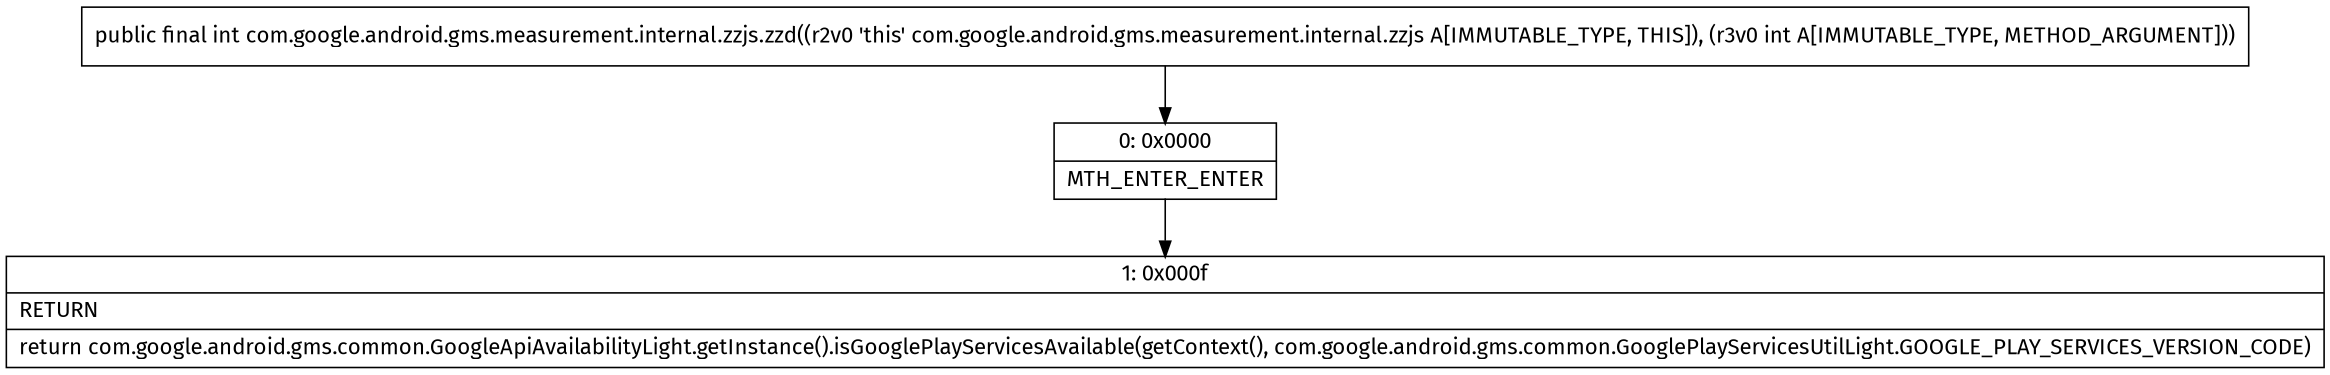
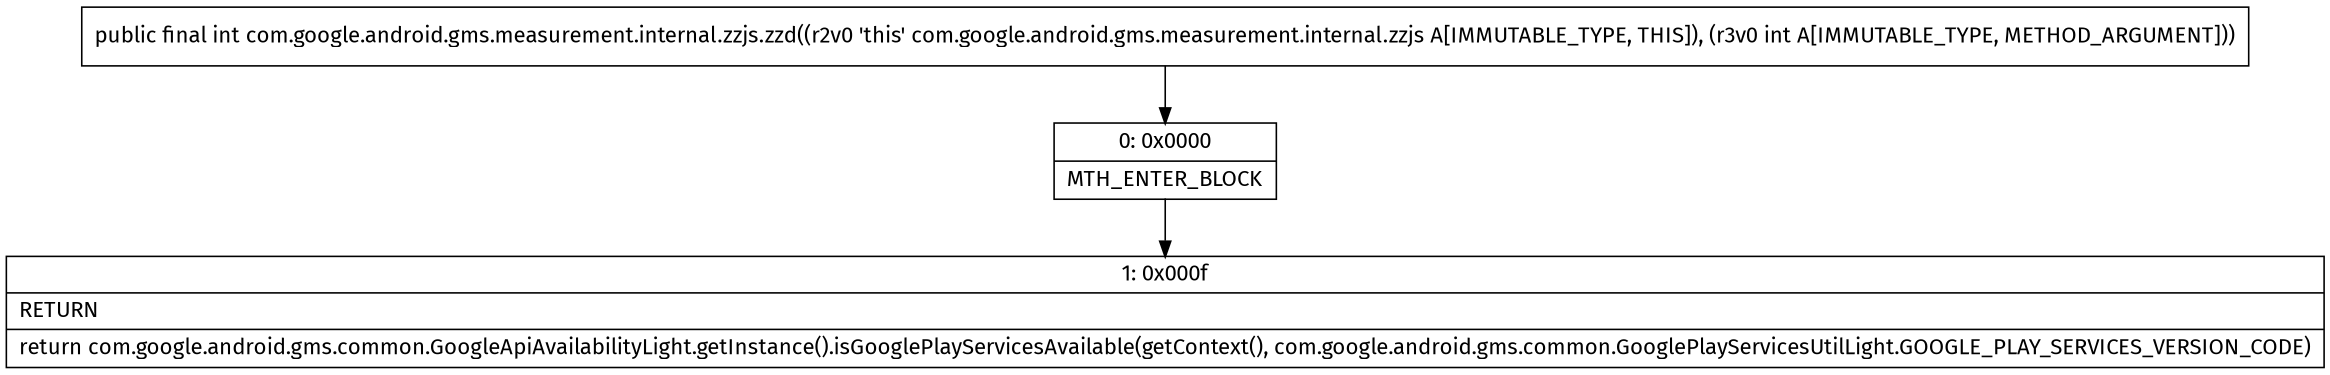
(1165, 179) -> (1165, 179)
